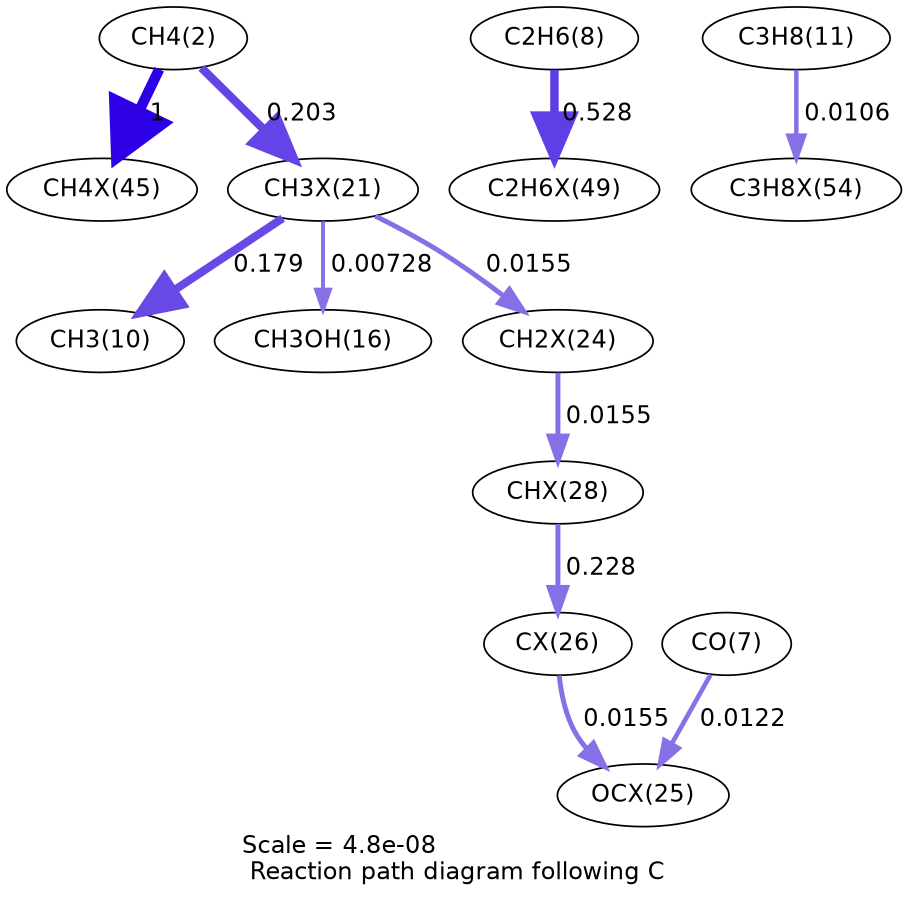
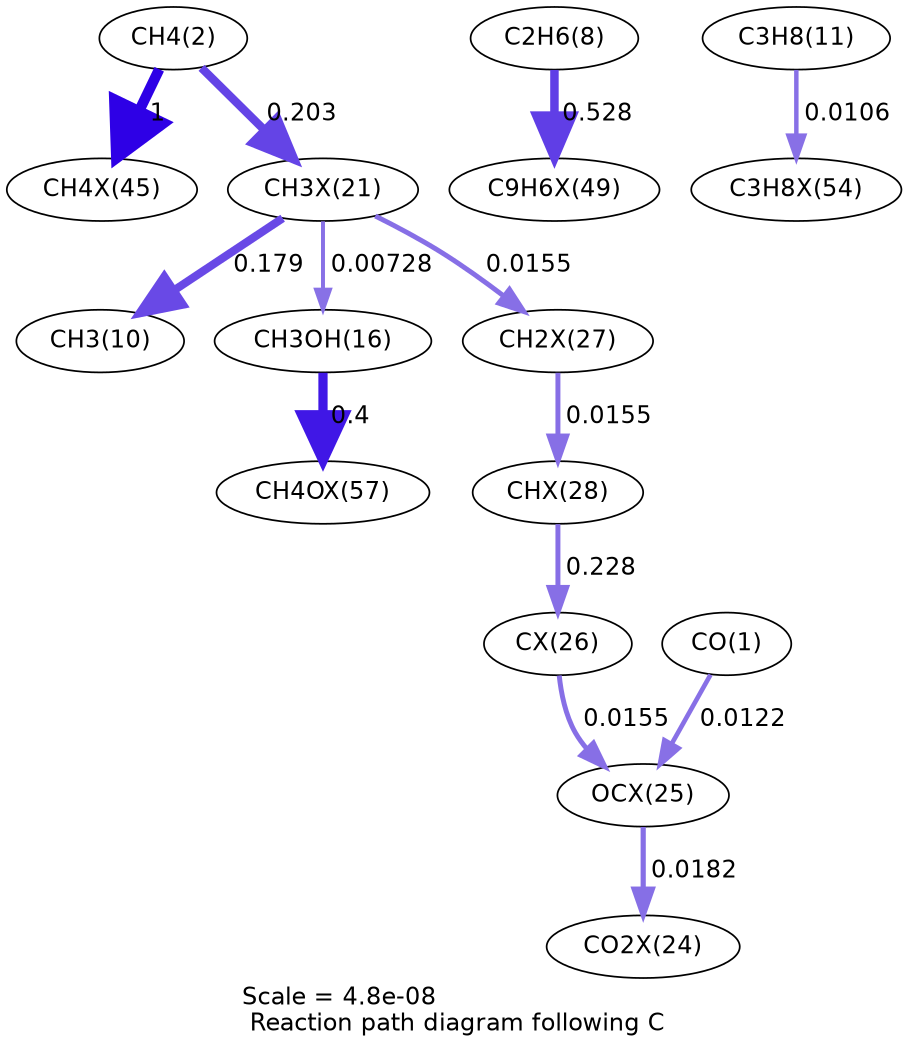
(554, 190) -> (554, 190)
(558, 341) -> (558, 341)
none -> (323, 492)
(727, 644) -> (727, 644)
none -> (643, 947)
